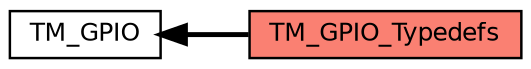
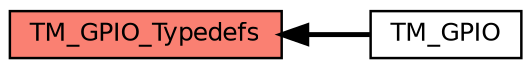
(217, 35) -> (338, 35)
